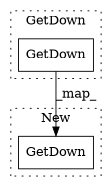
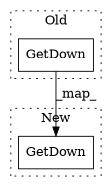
(56, 21) -> (56, 21)
